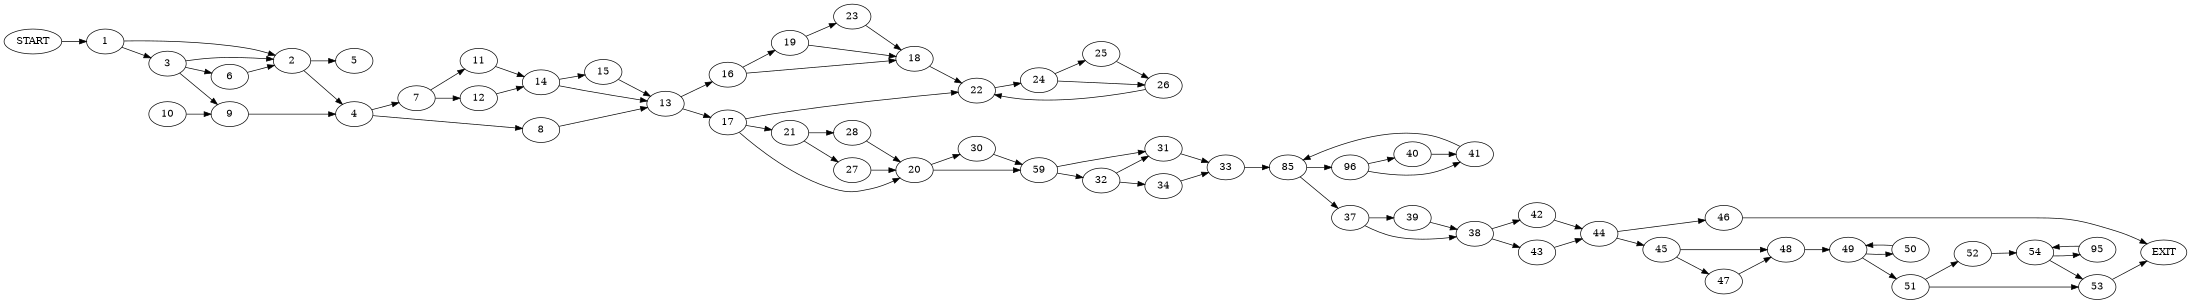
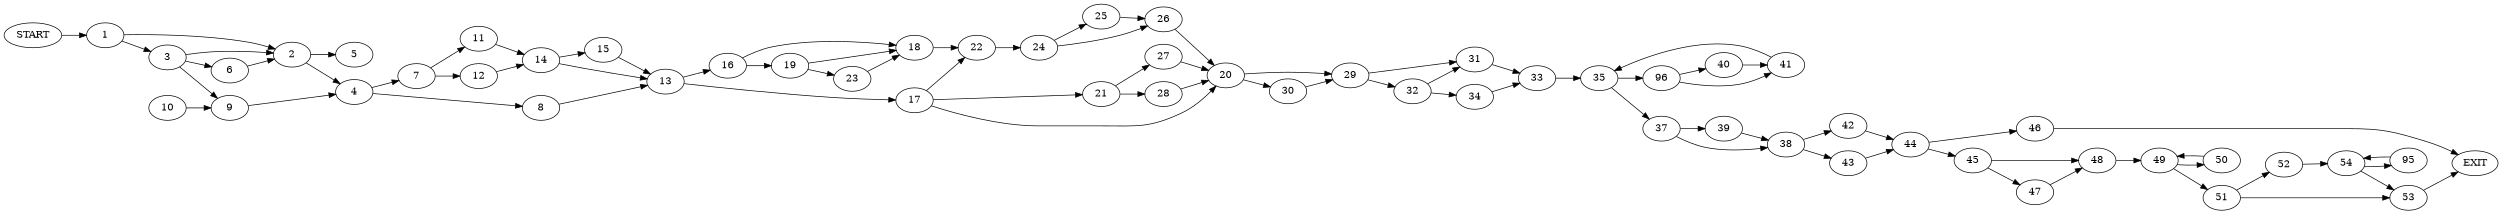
(1074, 99) -> (1192, 45)
(1288, 167) -> (1599, 78)
(1039, 170) -> (1350, 75)
